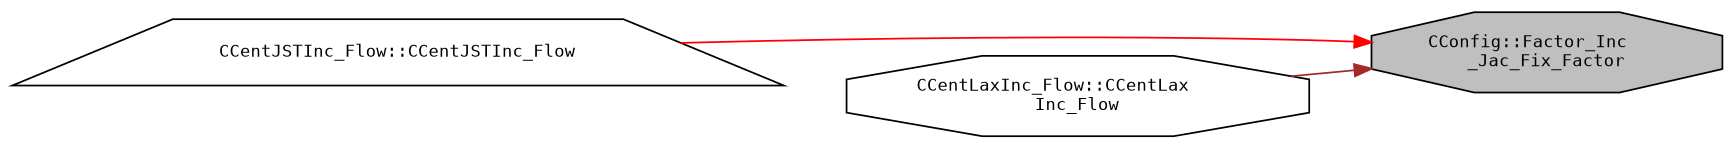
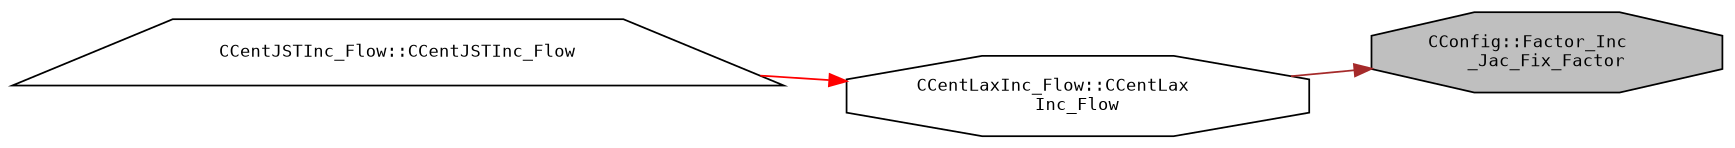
(1017, 38) -> (795, 78)
